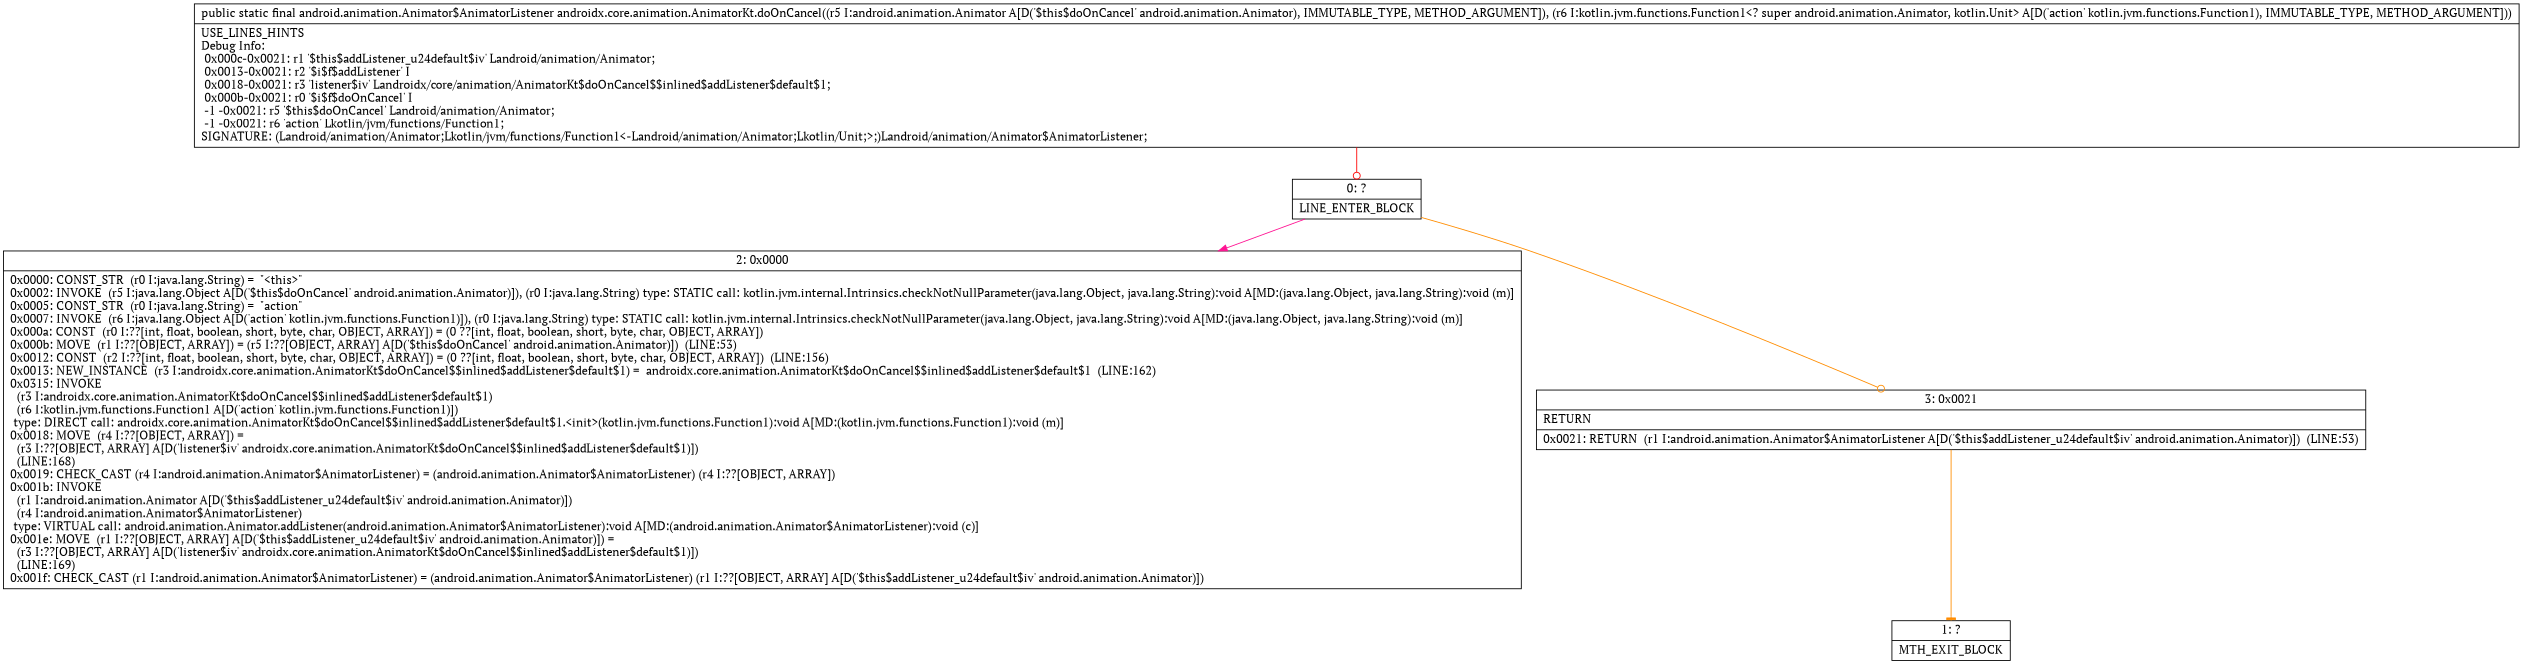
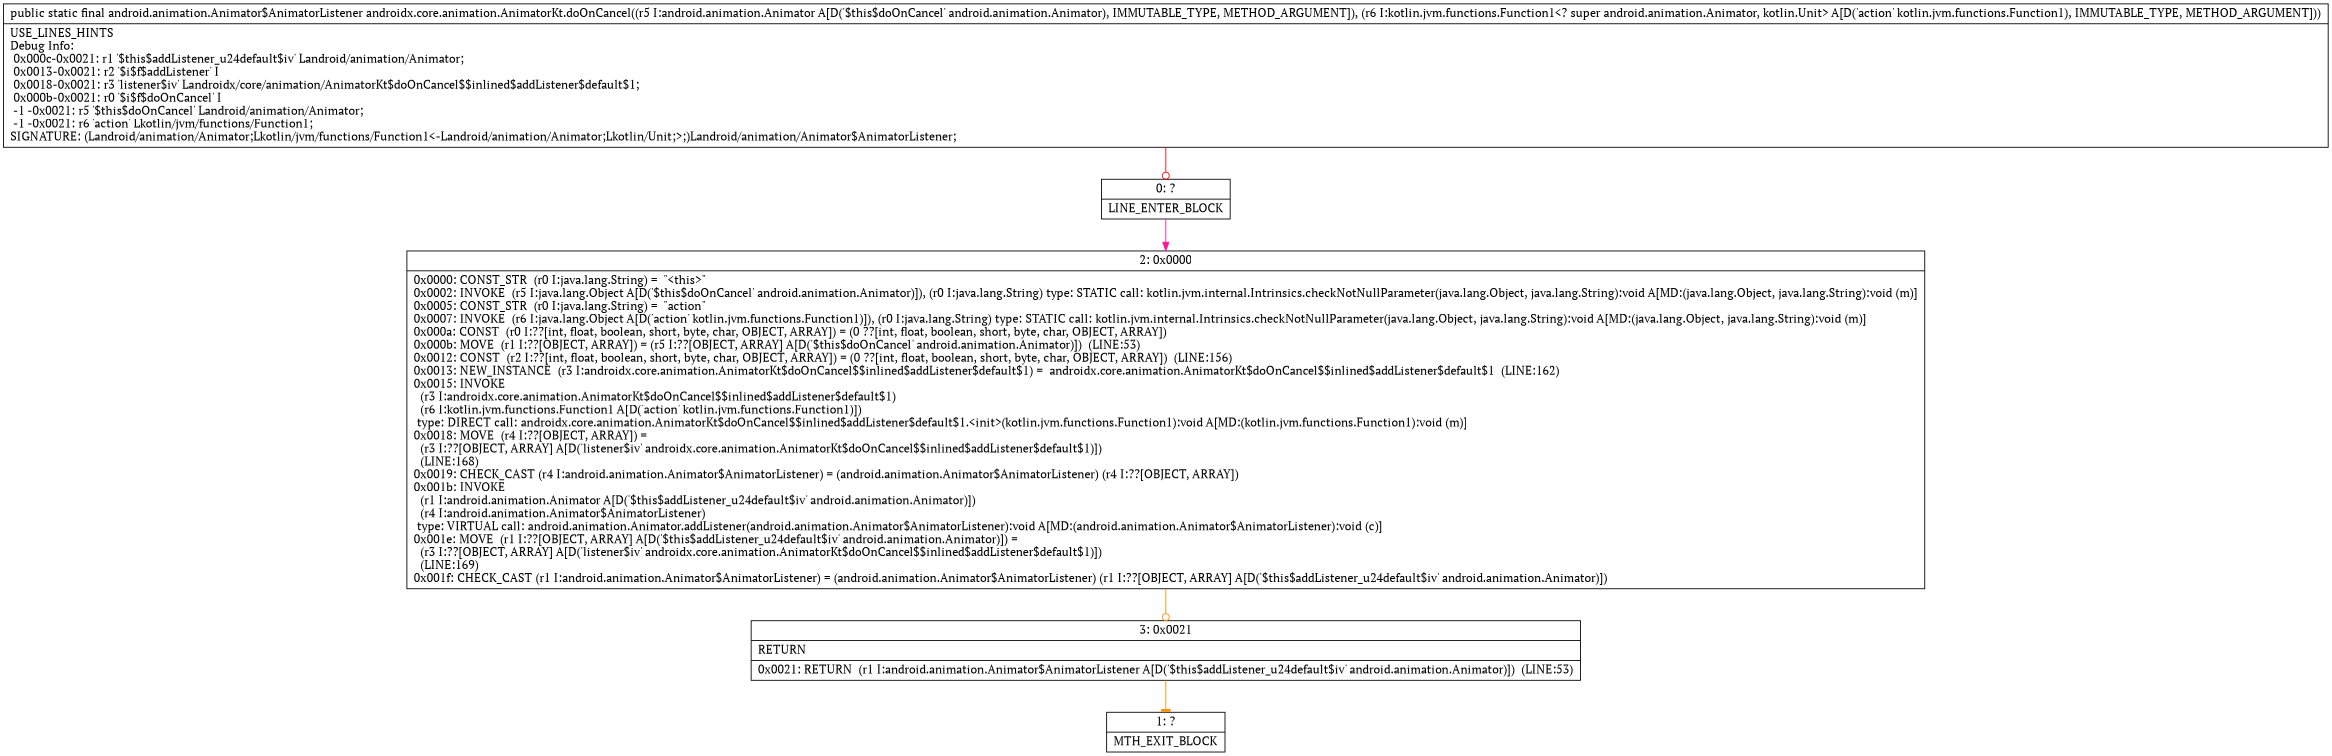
(1652, 296) -> (1166, 601)
(60, 384) -> (463, 384)
